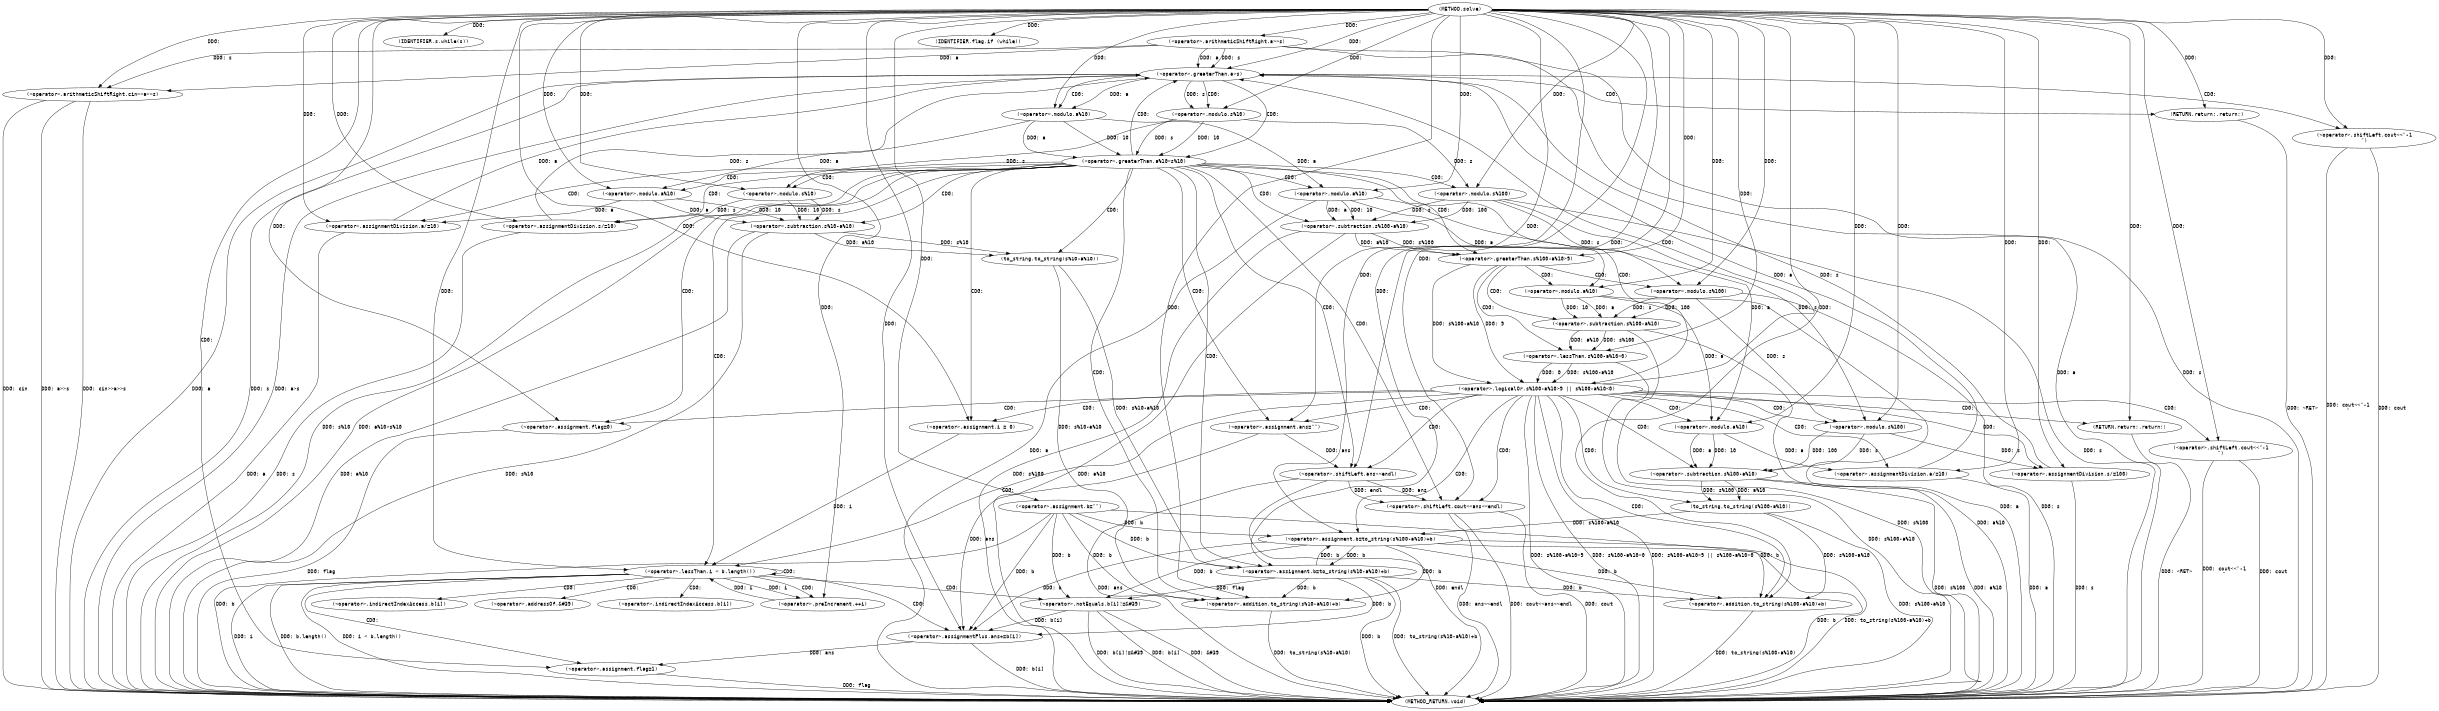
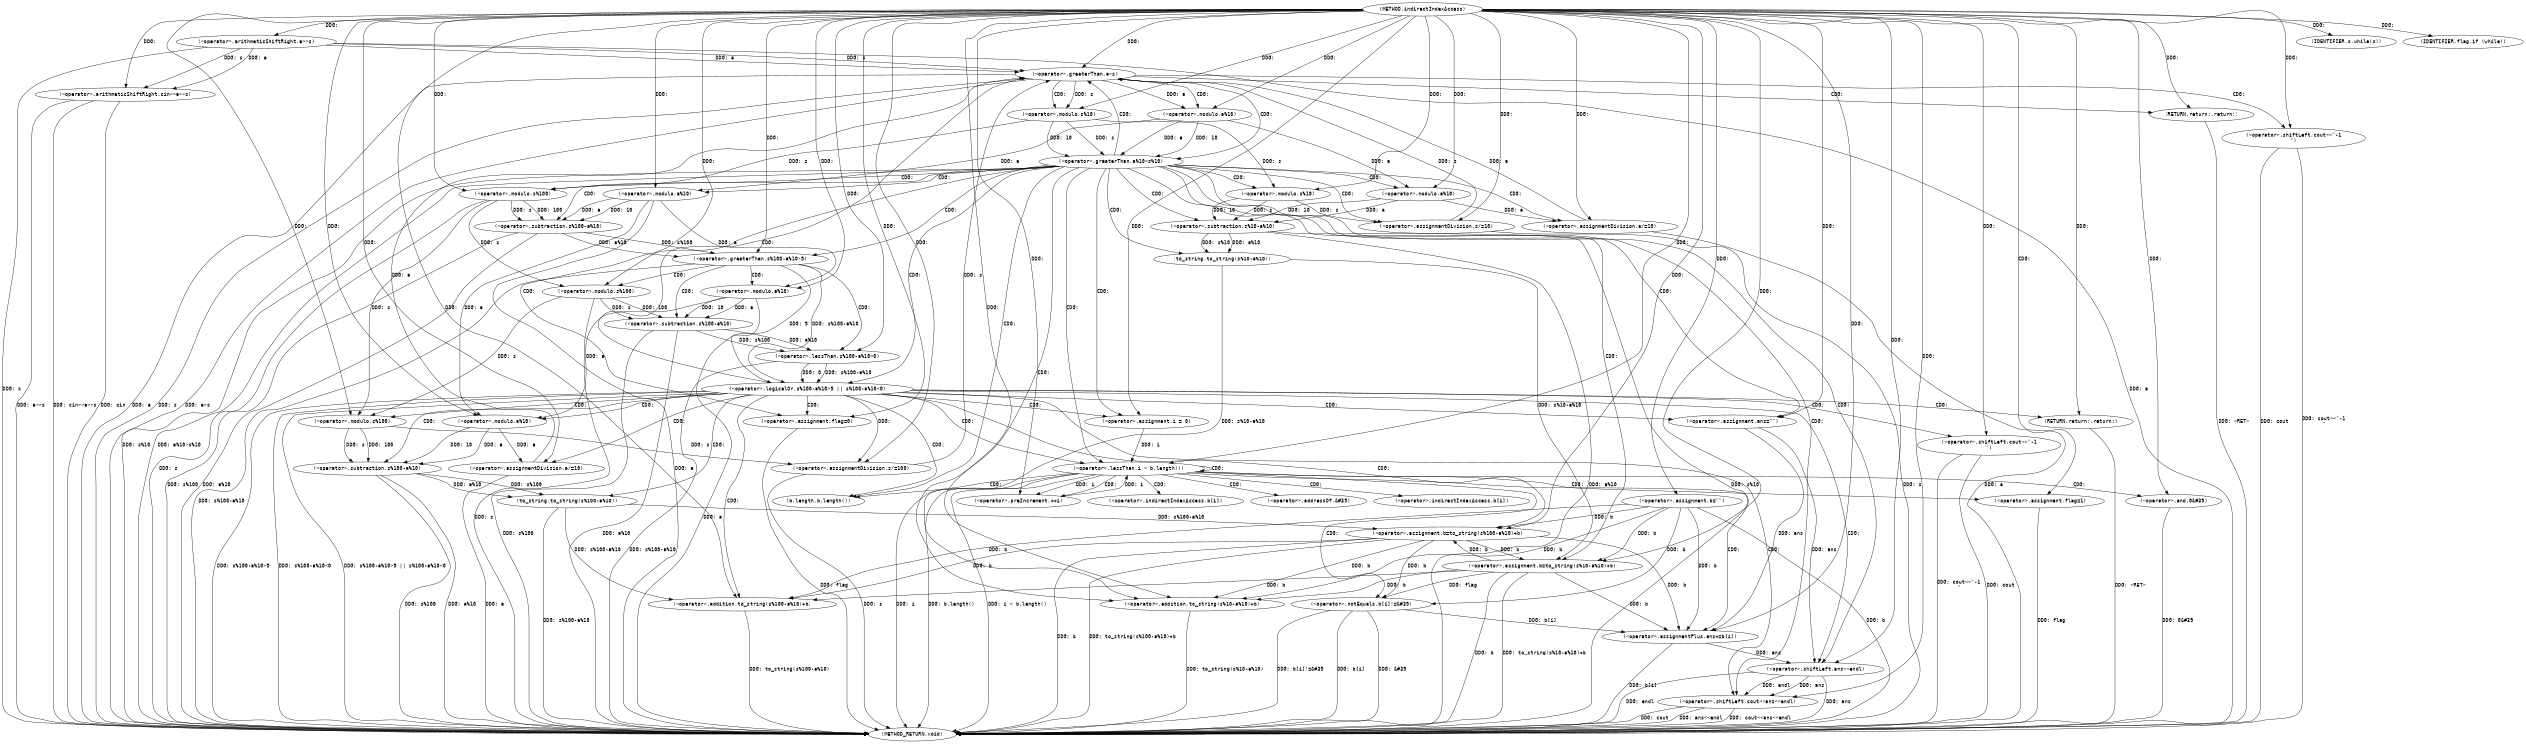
(1460, 9) -> (1423, 9)
none -> (819, 501)
none -> (2174, 501)
none -> (195, 640)
(788, 653) -> (1746, 653)
